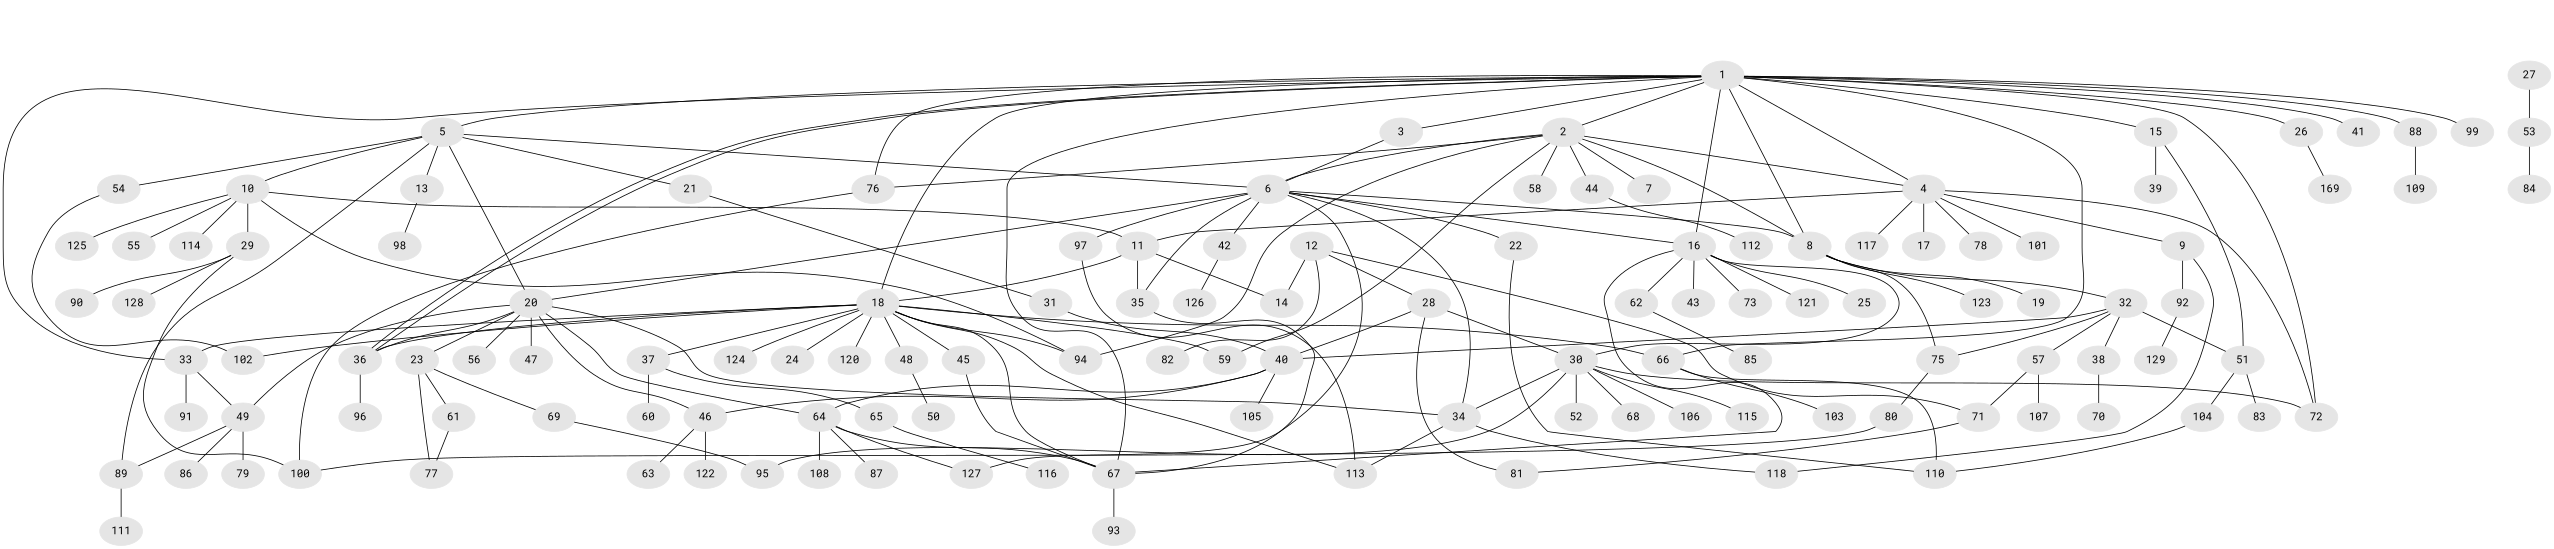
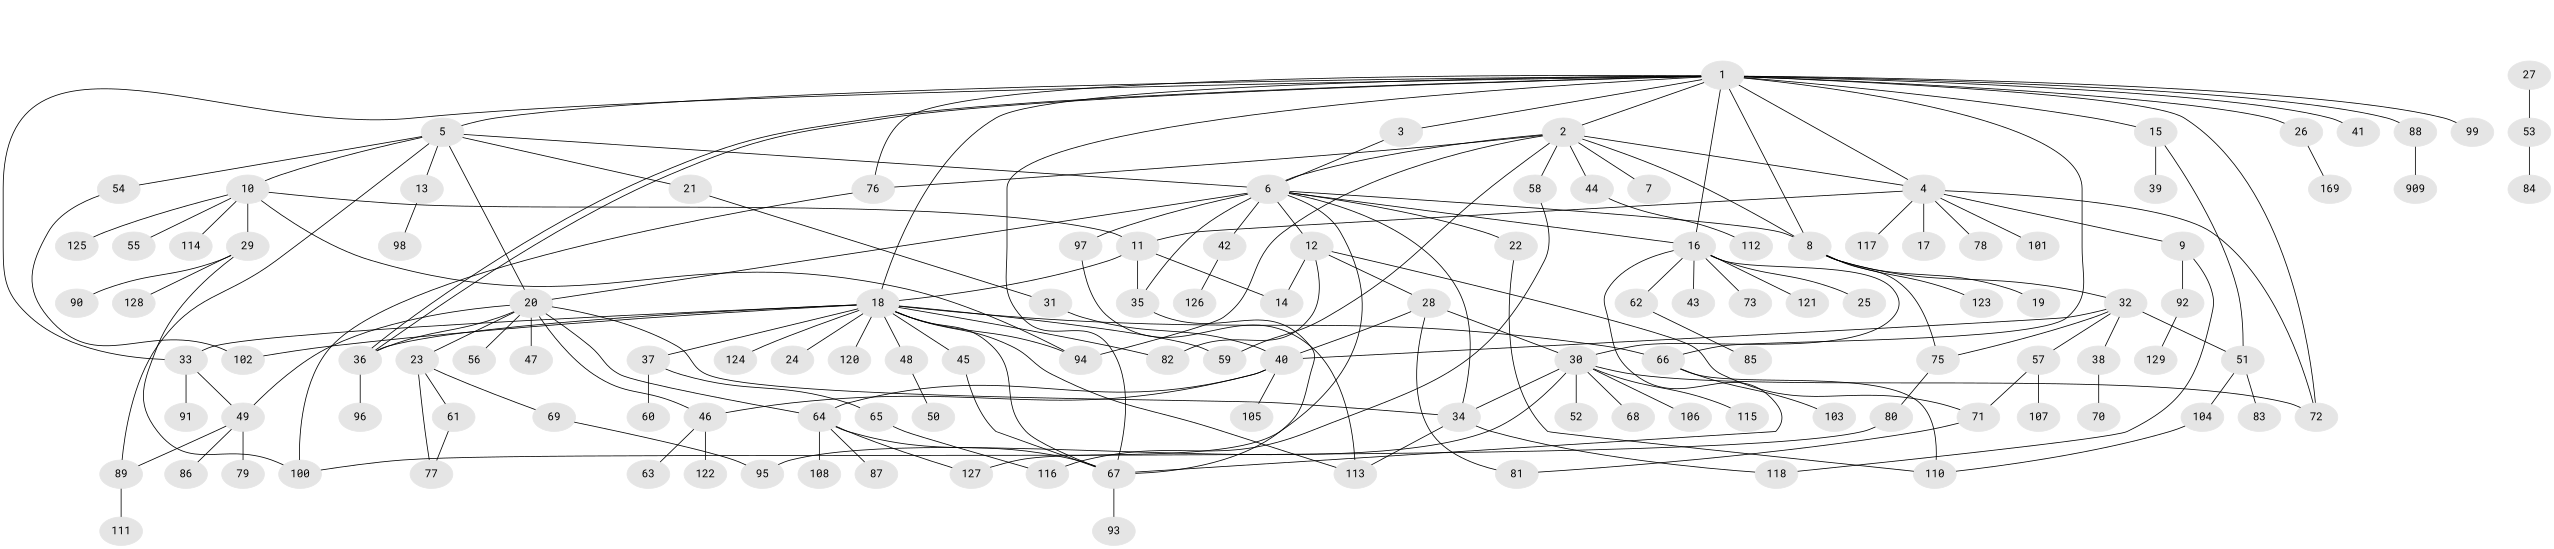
(2415, 189) -> (2415, 189)
none -> (1290, 218)
none -> (992, 324)
none -> (1390, 400)
